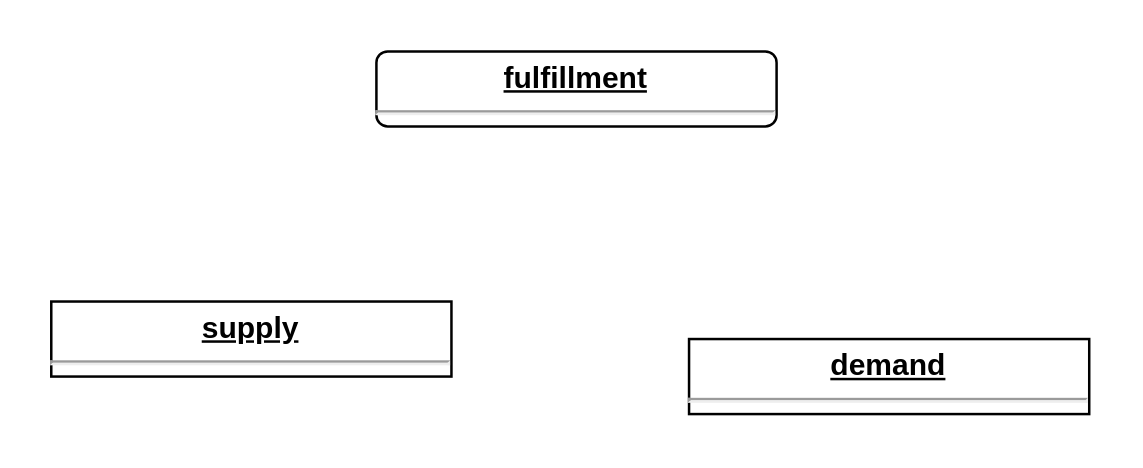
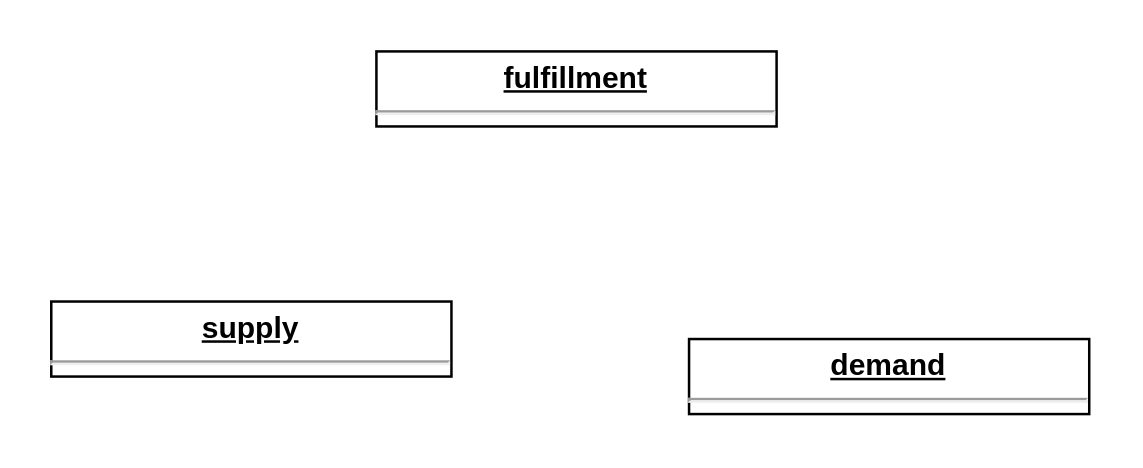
(576, 89) -> (576, 89)
